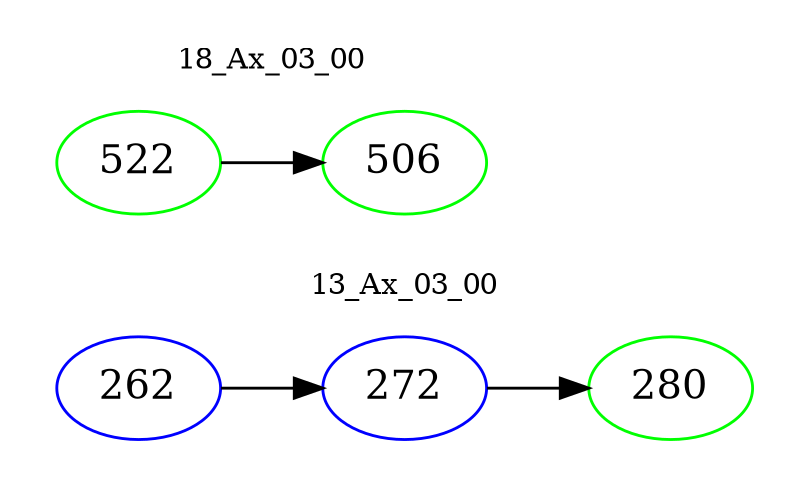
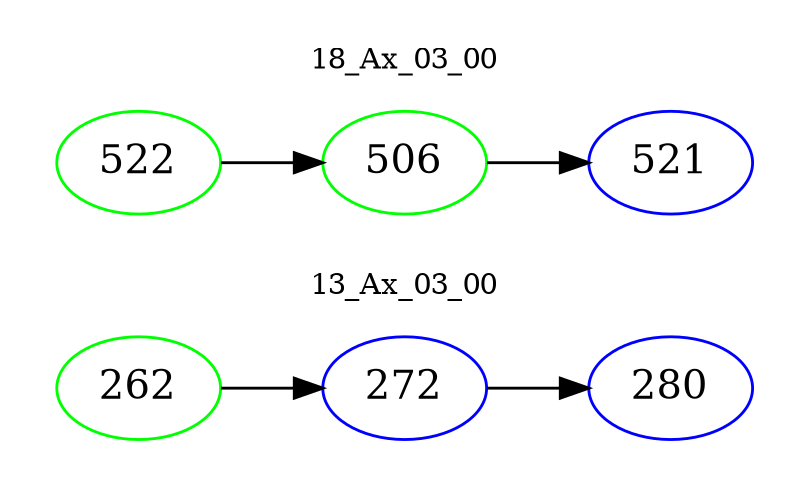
none -> (671, 163)
(139, 388) -> (139, 388)
(671, 388) -> (671, 388)
